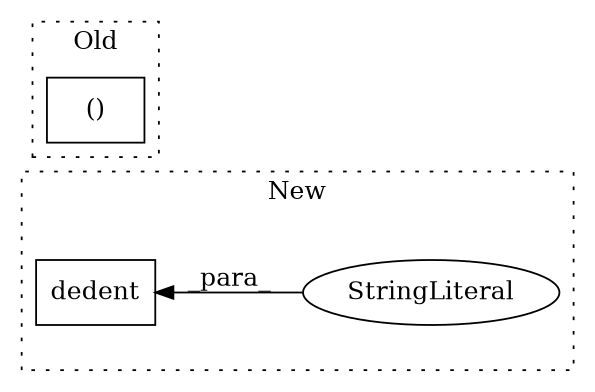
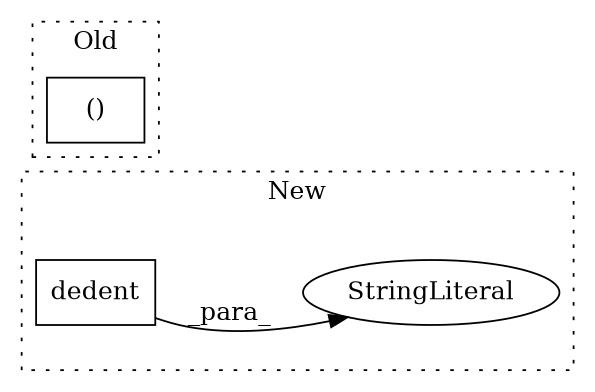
(238, 292) -> (242, 331)
